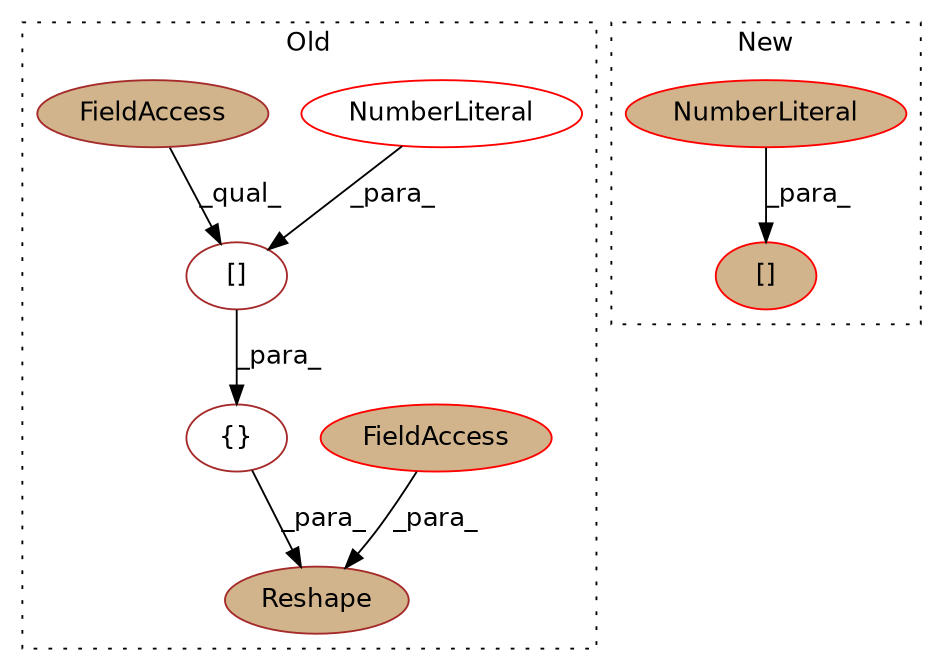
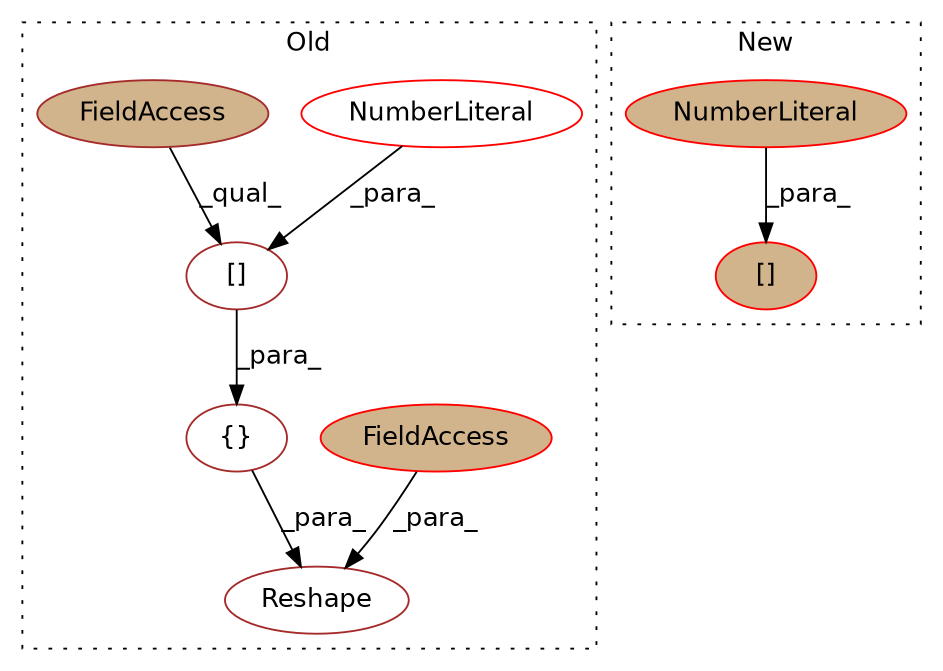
(317, 600) -> (317, 600)
